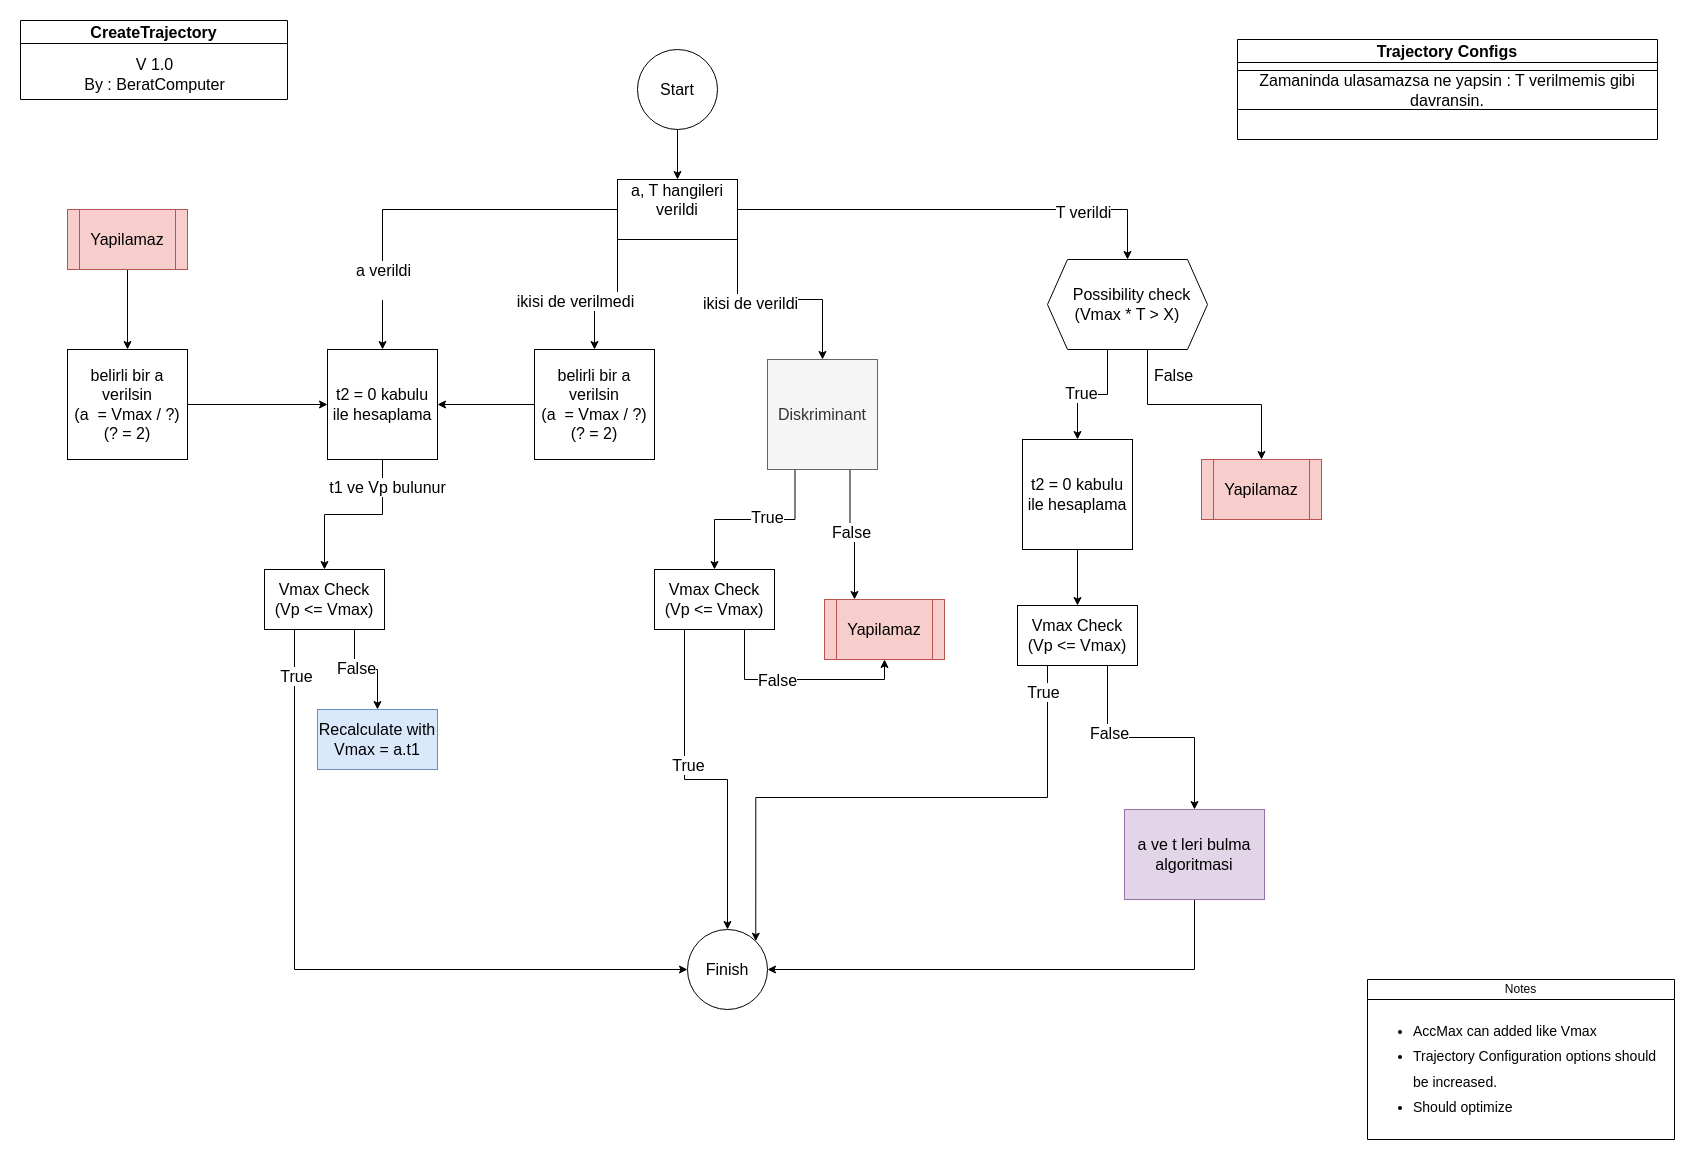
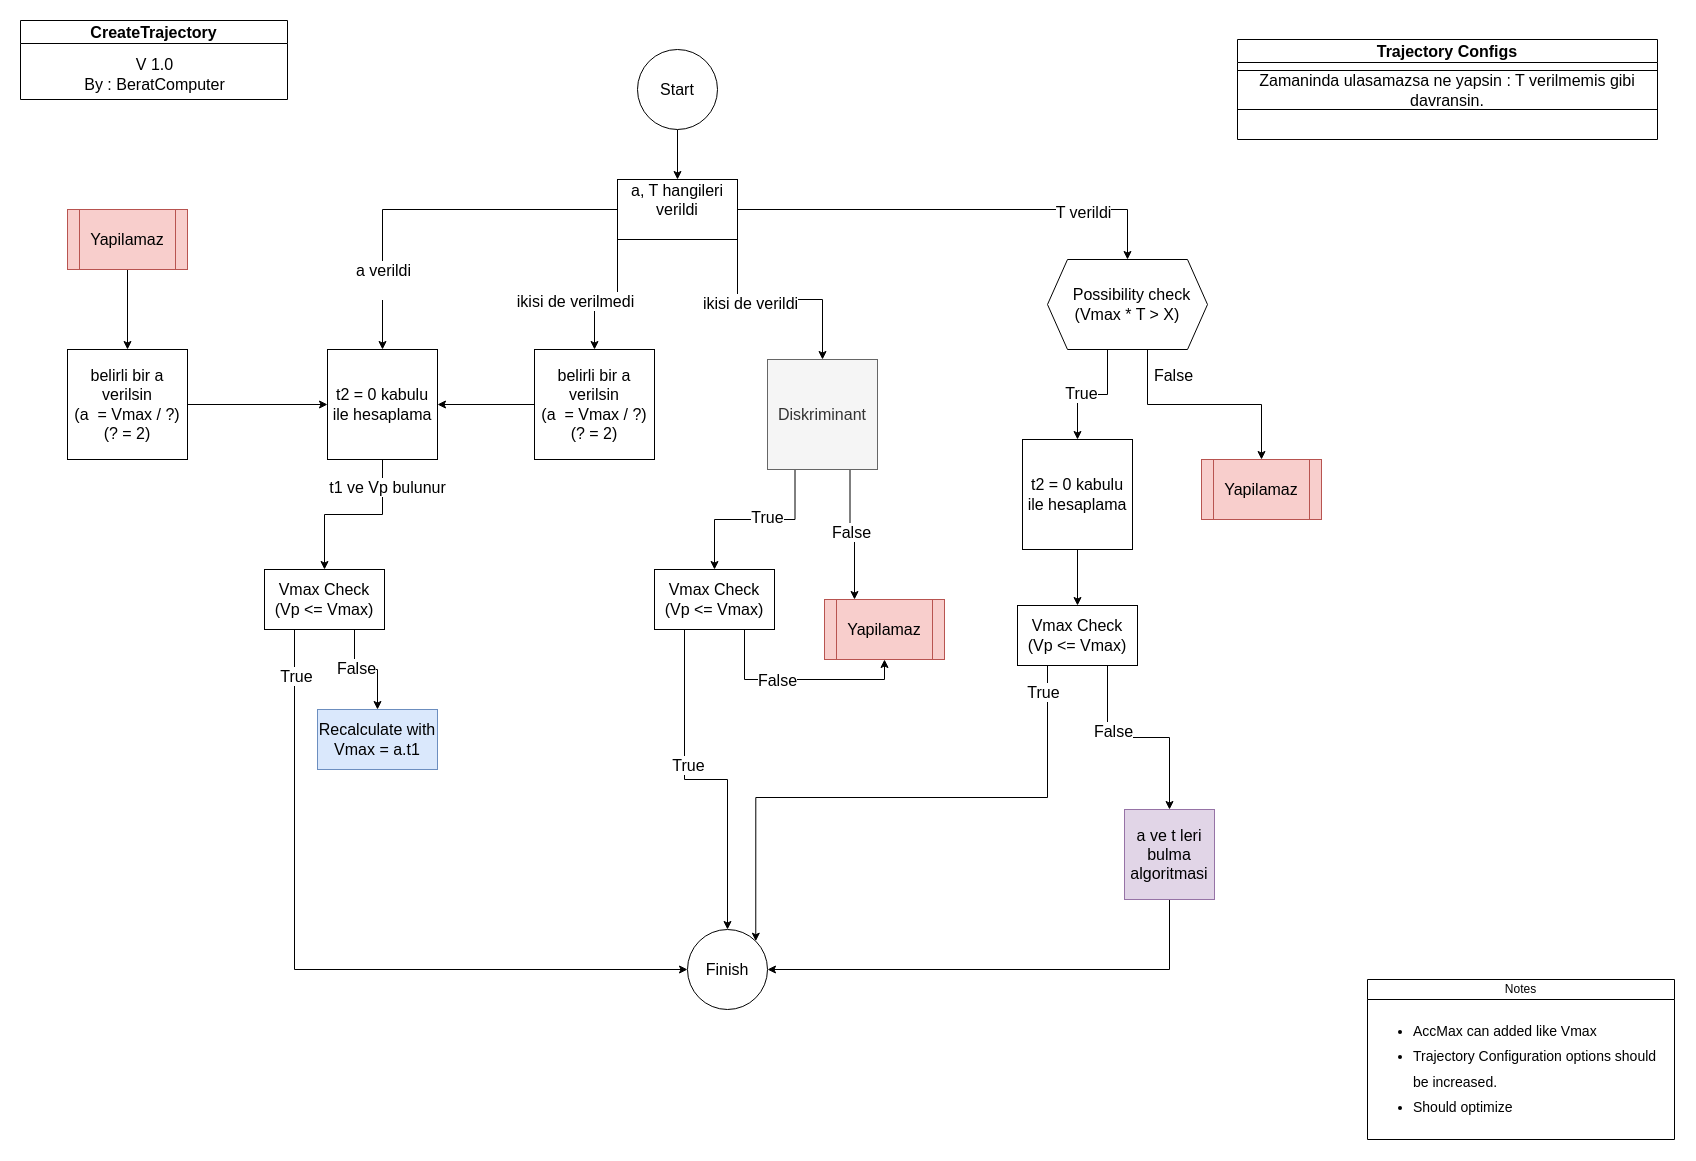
(1195, 855) -> (1170, 855)
